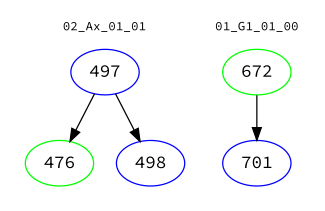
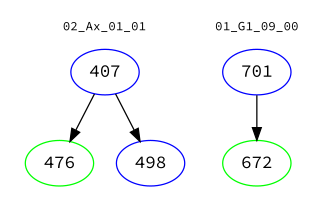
(257, 27) -> (257, 27)
(105, 72) -> (105, 72)
(257, 111) -> (257, 111)
